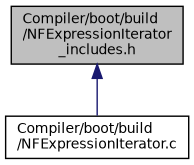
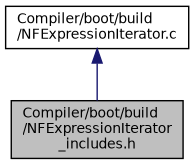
(97, 97) -> (97, 82)
